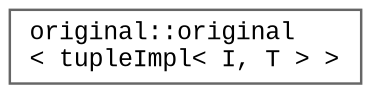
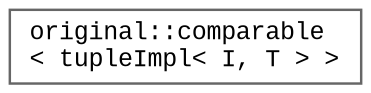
(185, 47) -> (185, 47)
